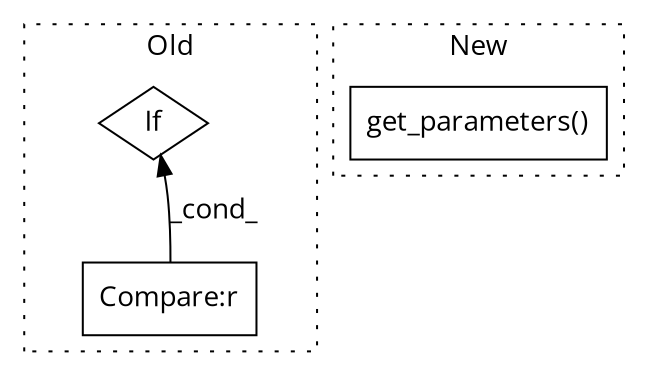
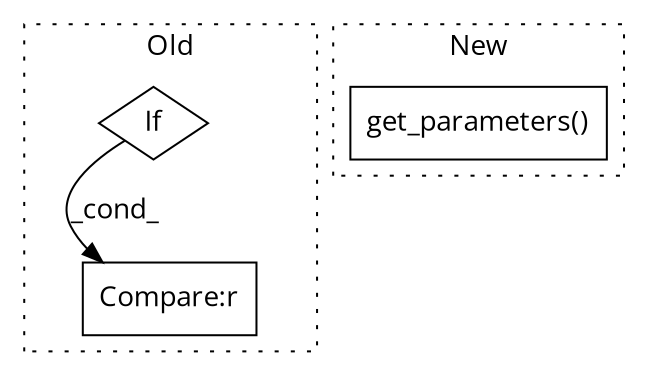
(169, 219) -> (74, 187)
